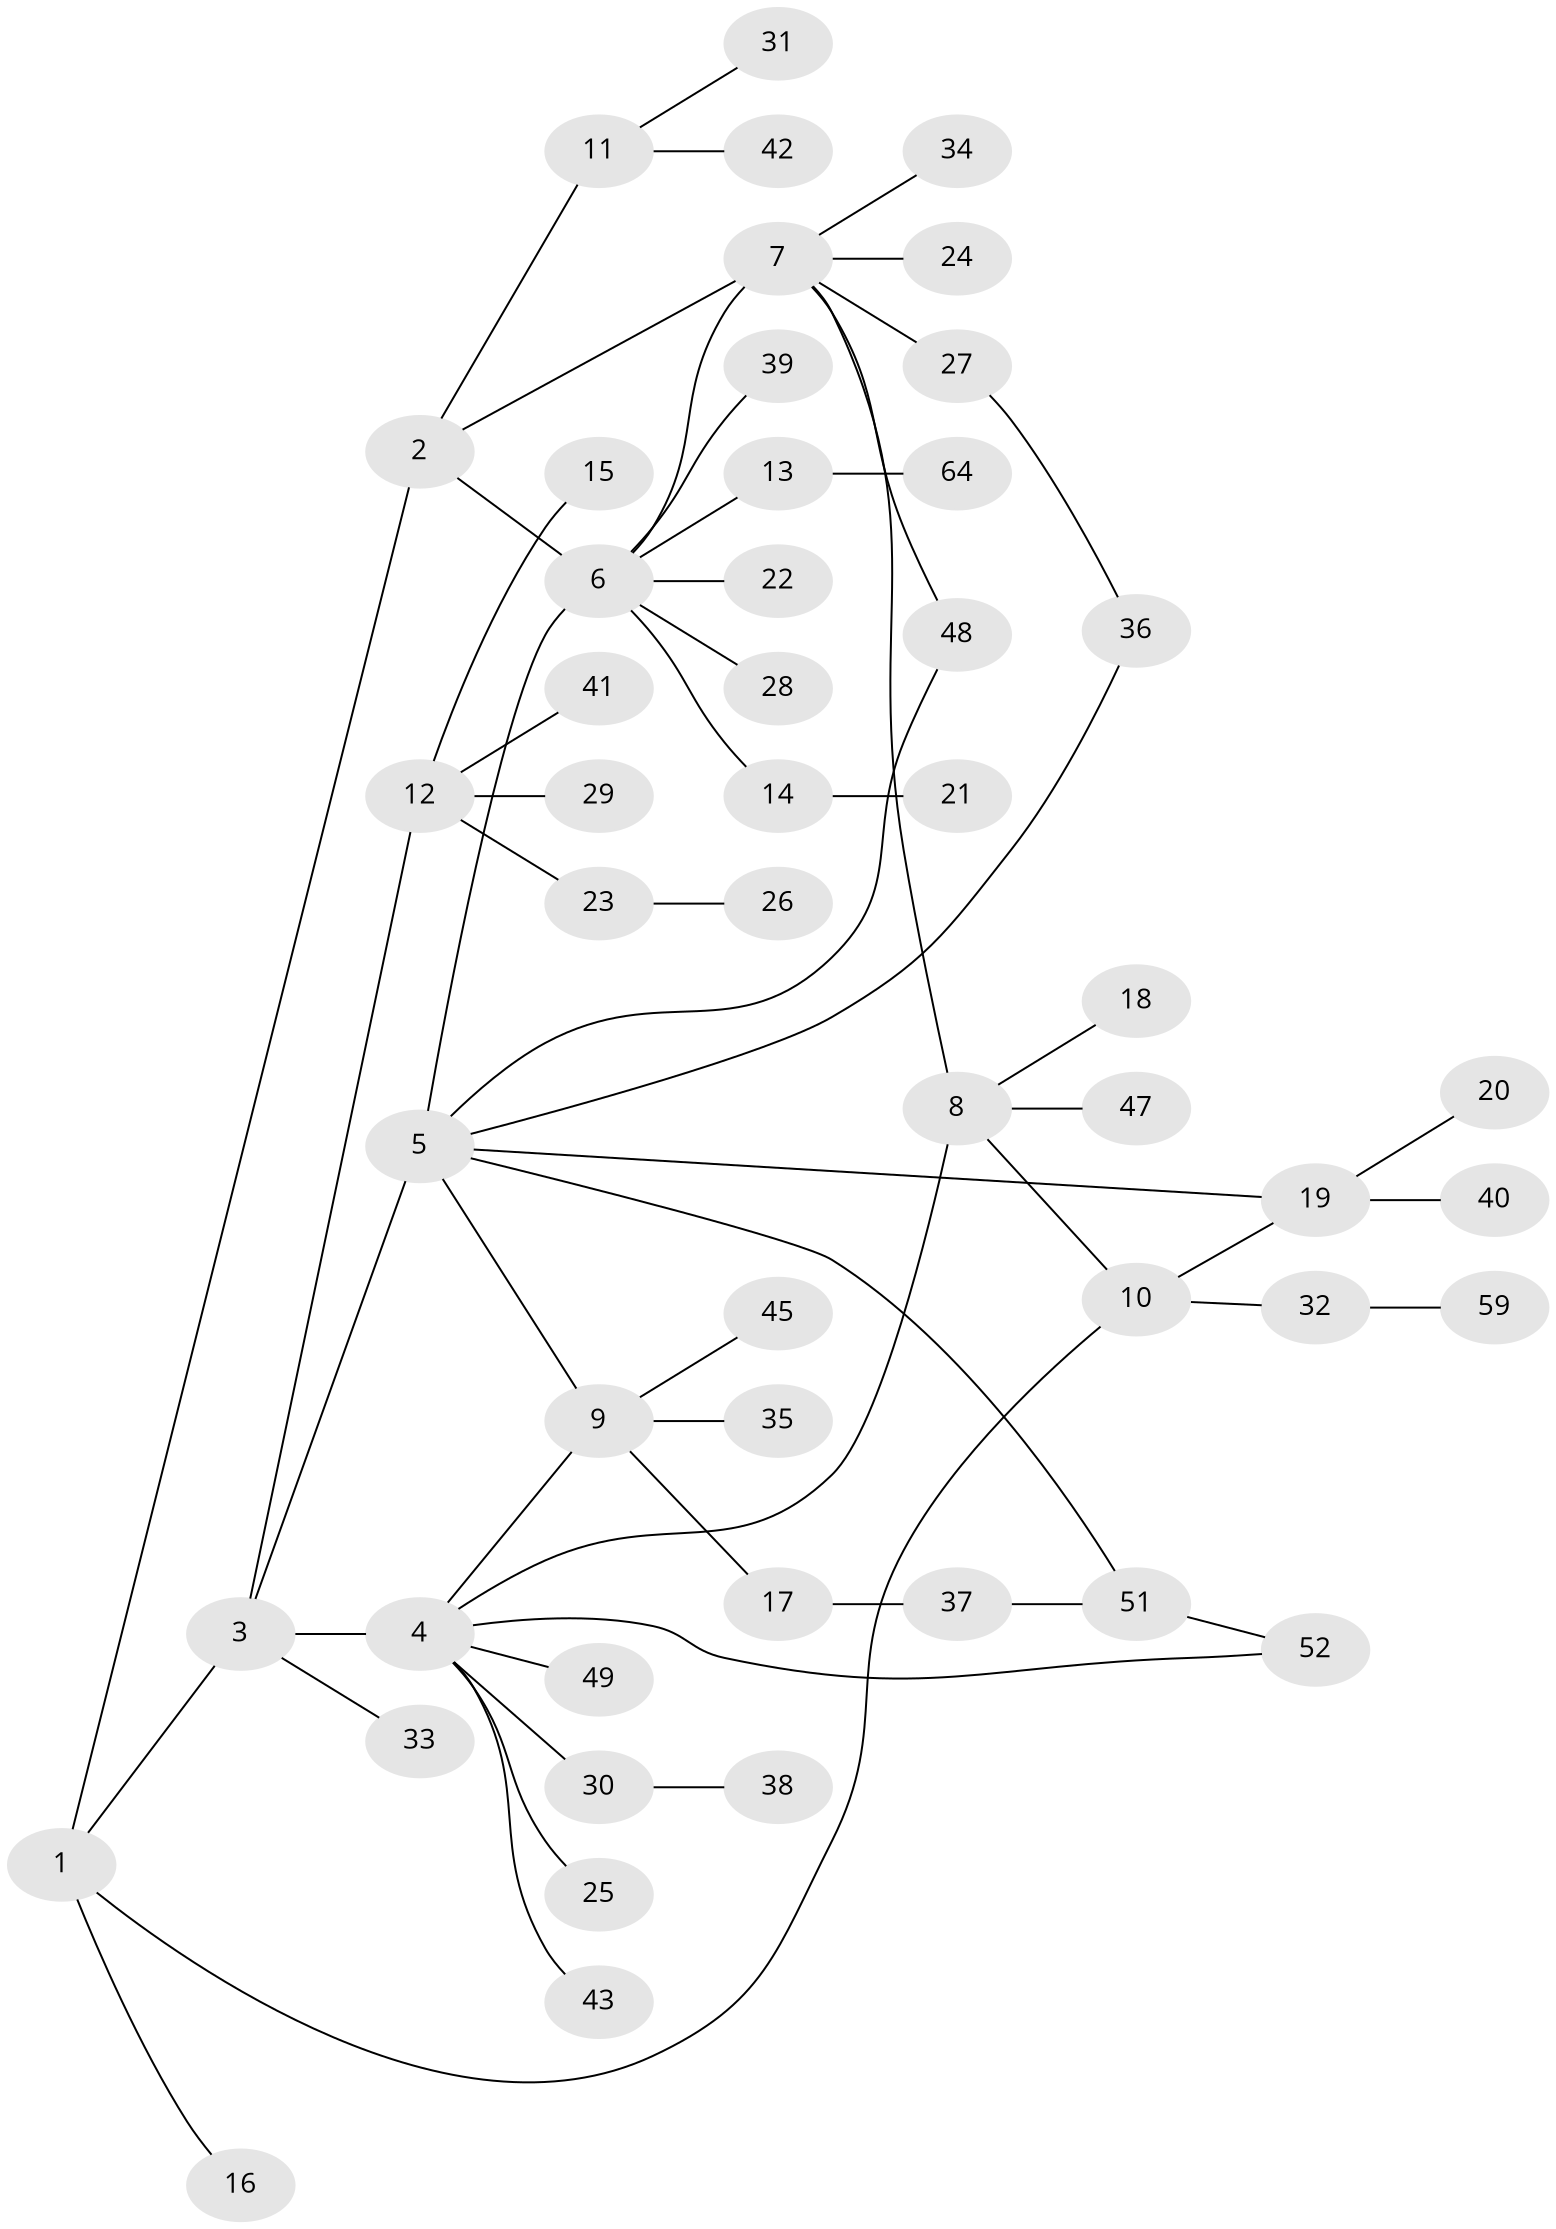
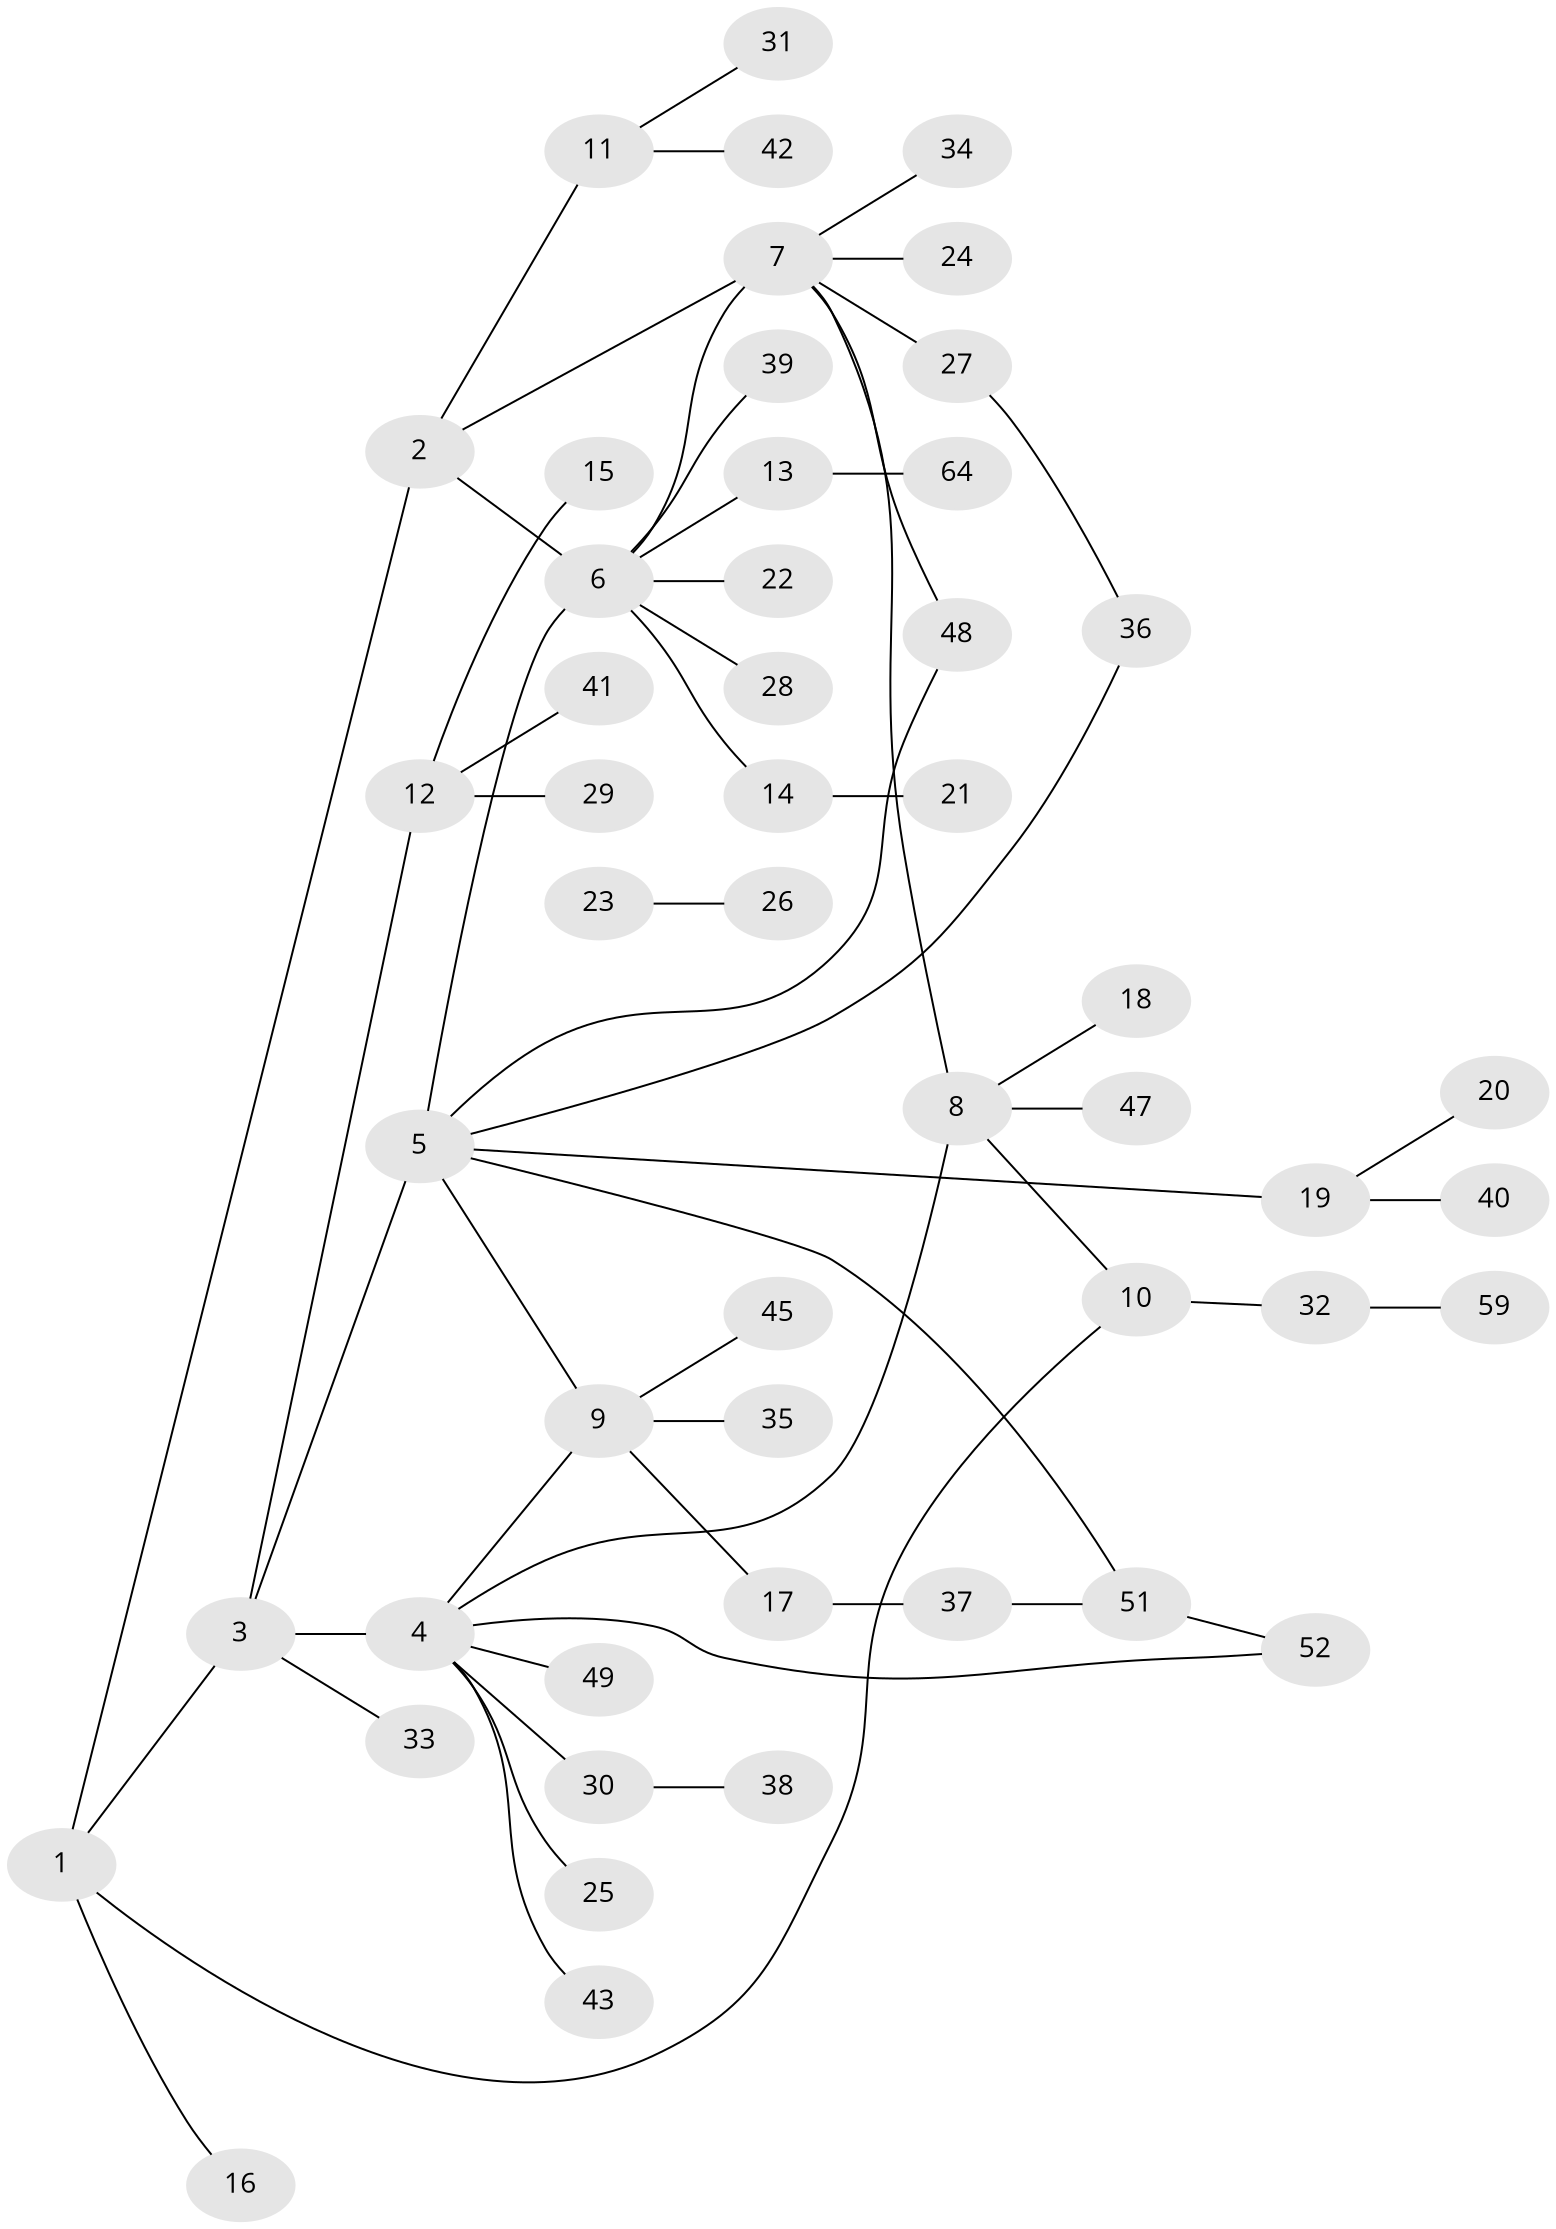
(510, 850) -> none
(1226, 1250) -> none
